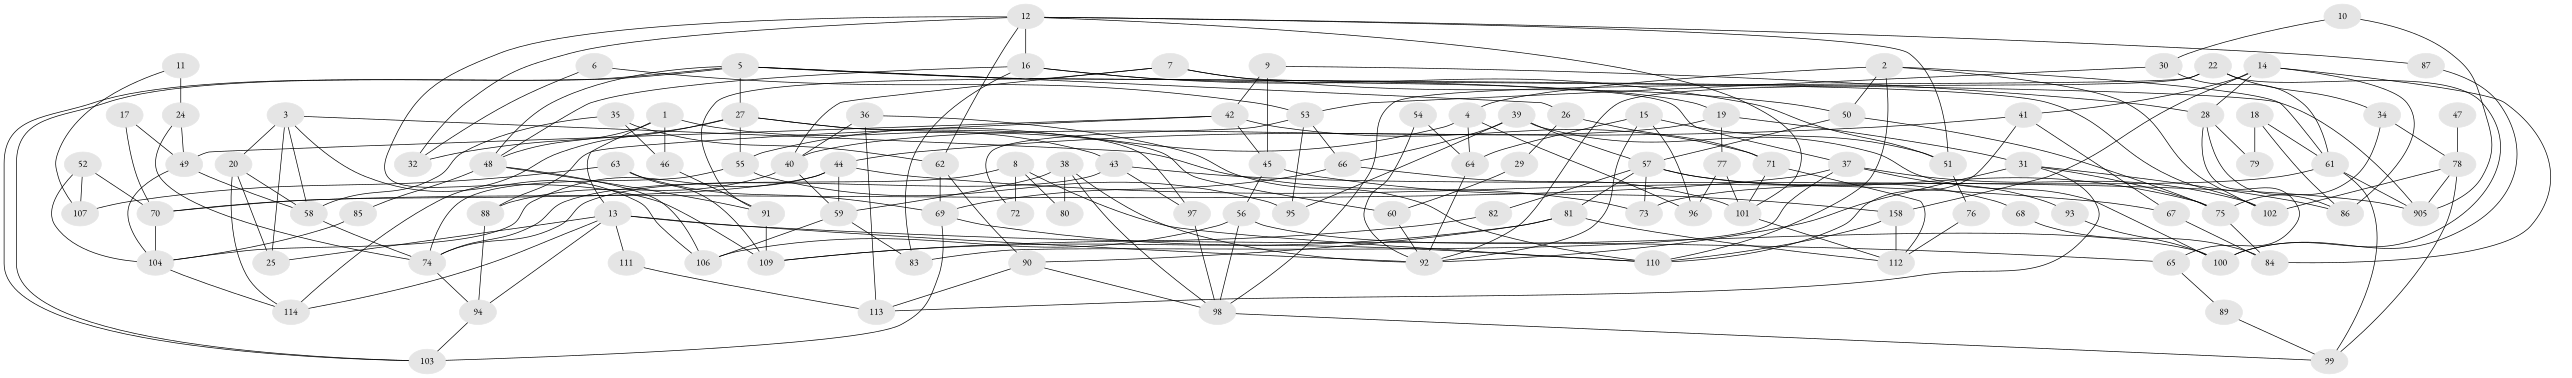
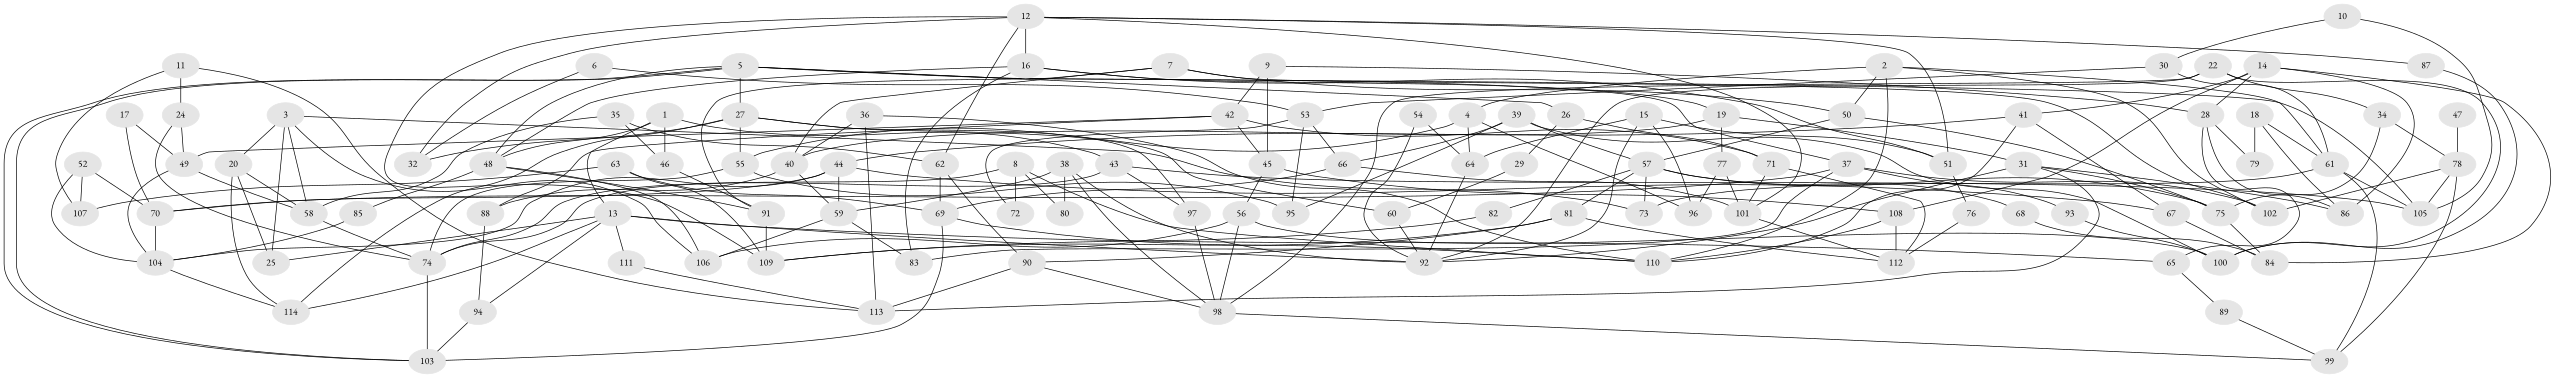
(1896, 214) -> (1896, 214)
(2420, 214) -> (2420, 214)
none -> (502, 249)
(453, 288) -> (427, 312)
